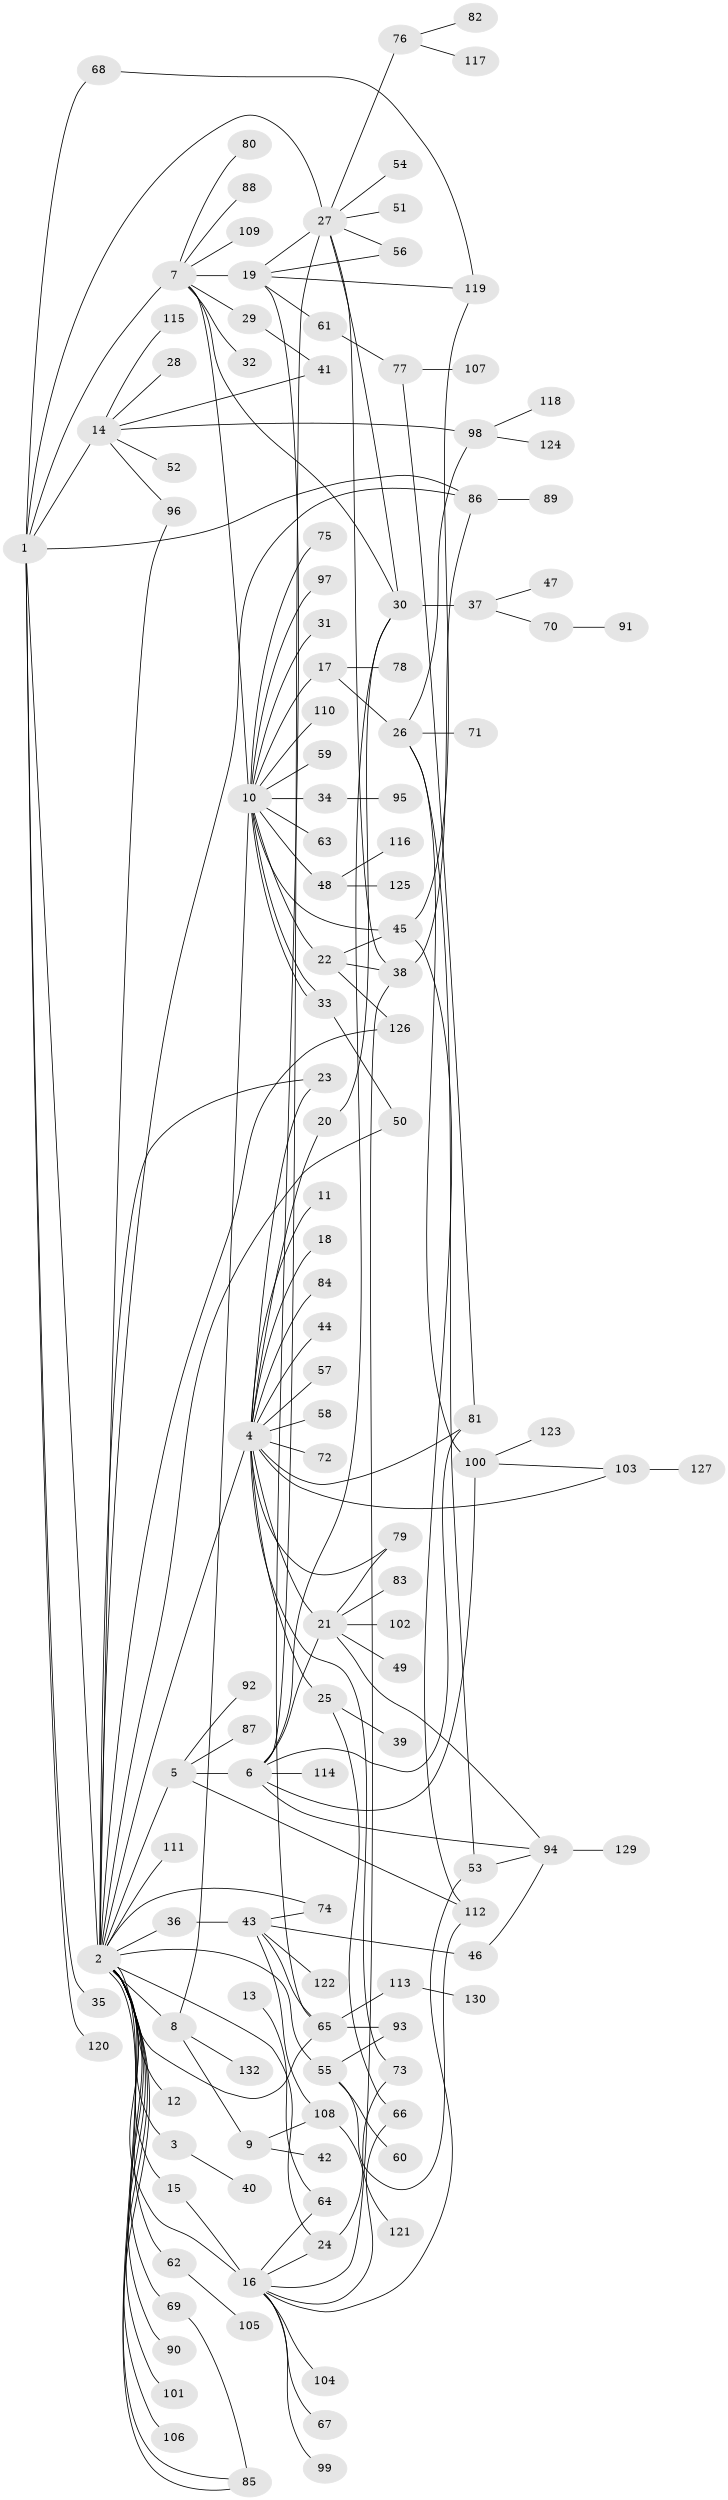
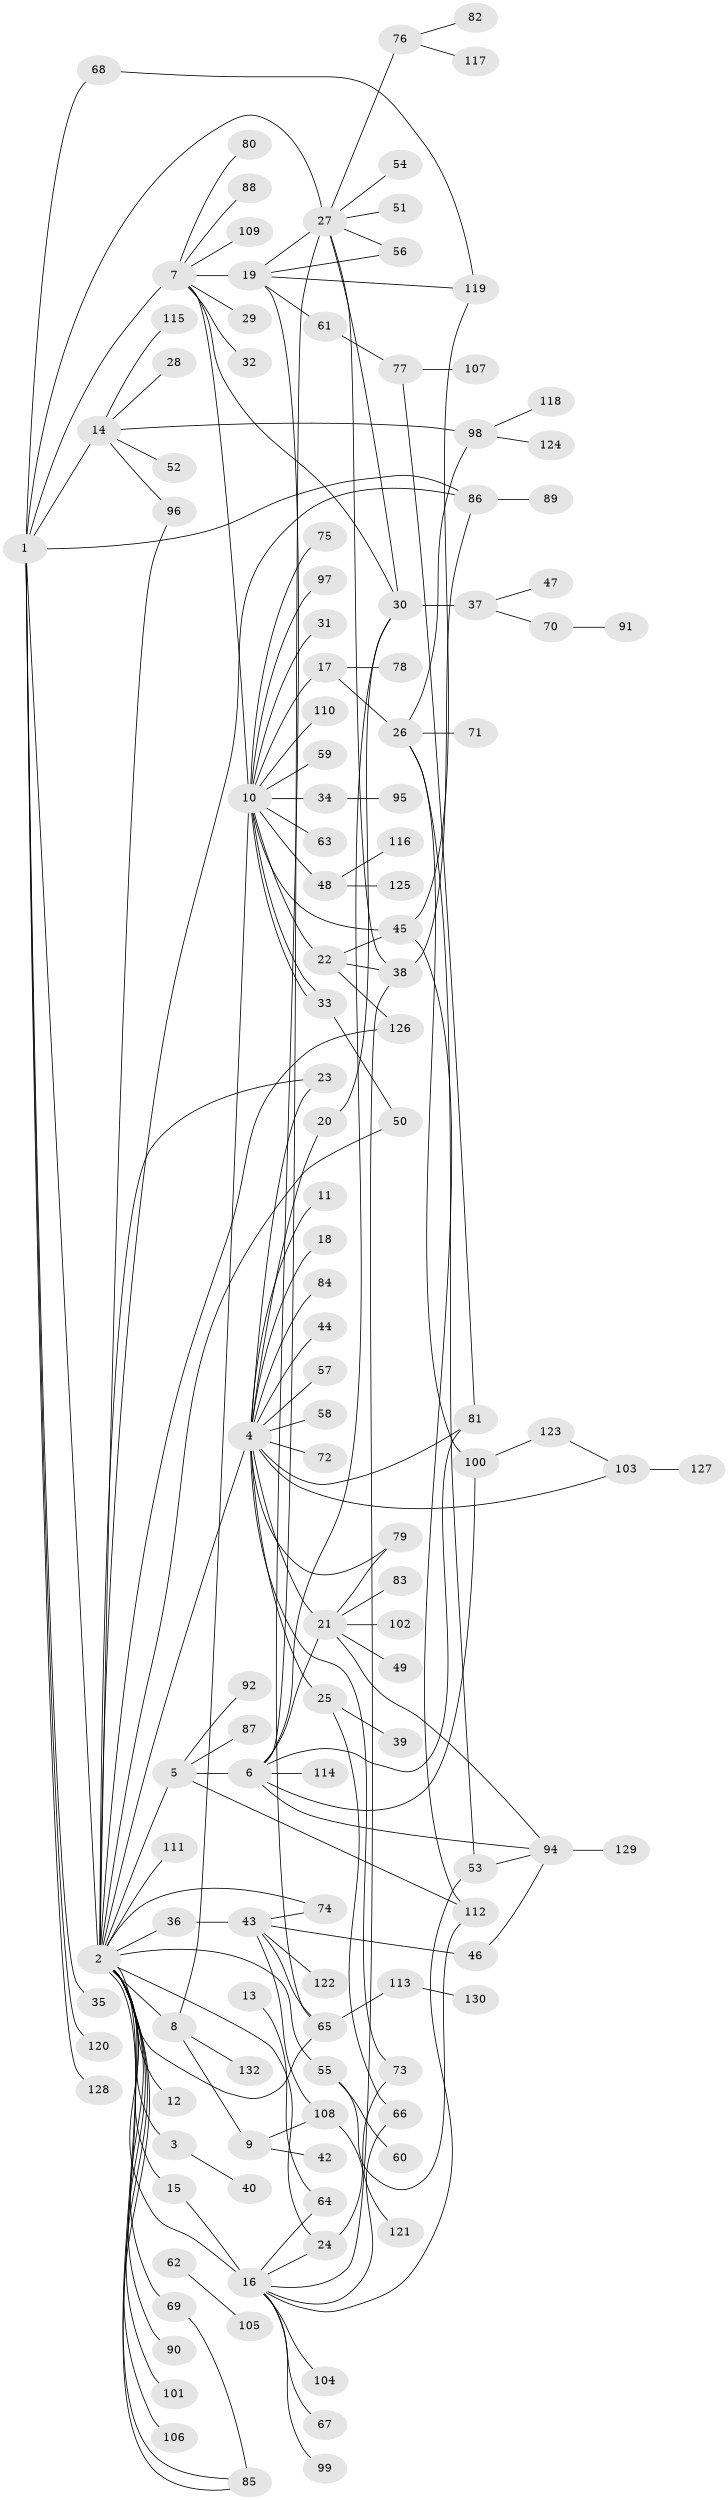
(325, 370) -> none
(551, 1466) -> (589, 1451)
(400, 2027) -> none
none -> (99, 2090)
(138, 2111) -> none
